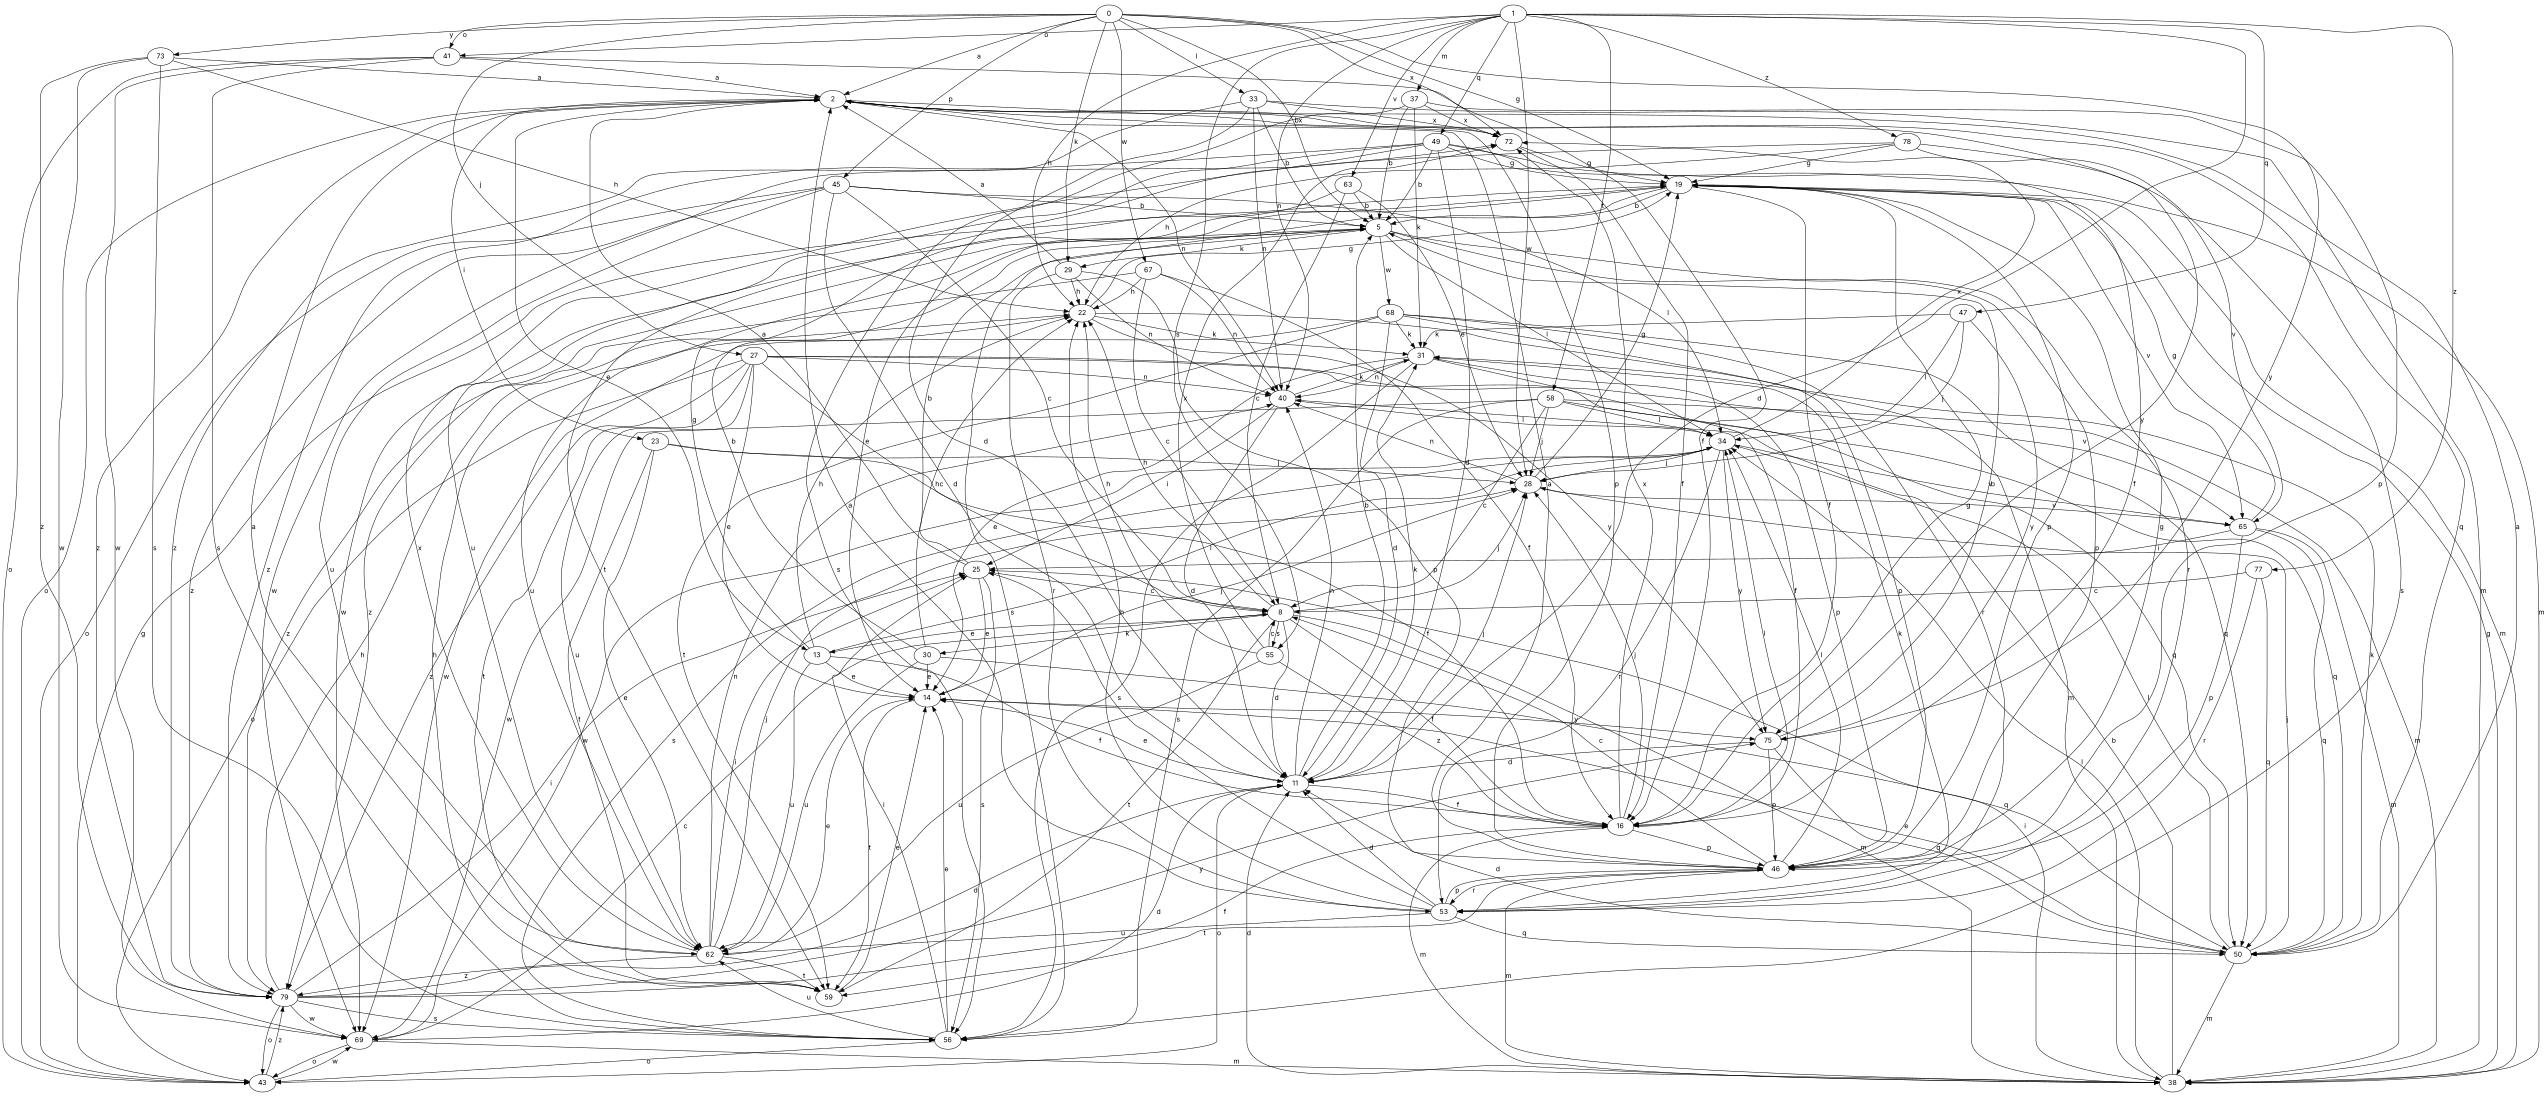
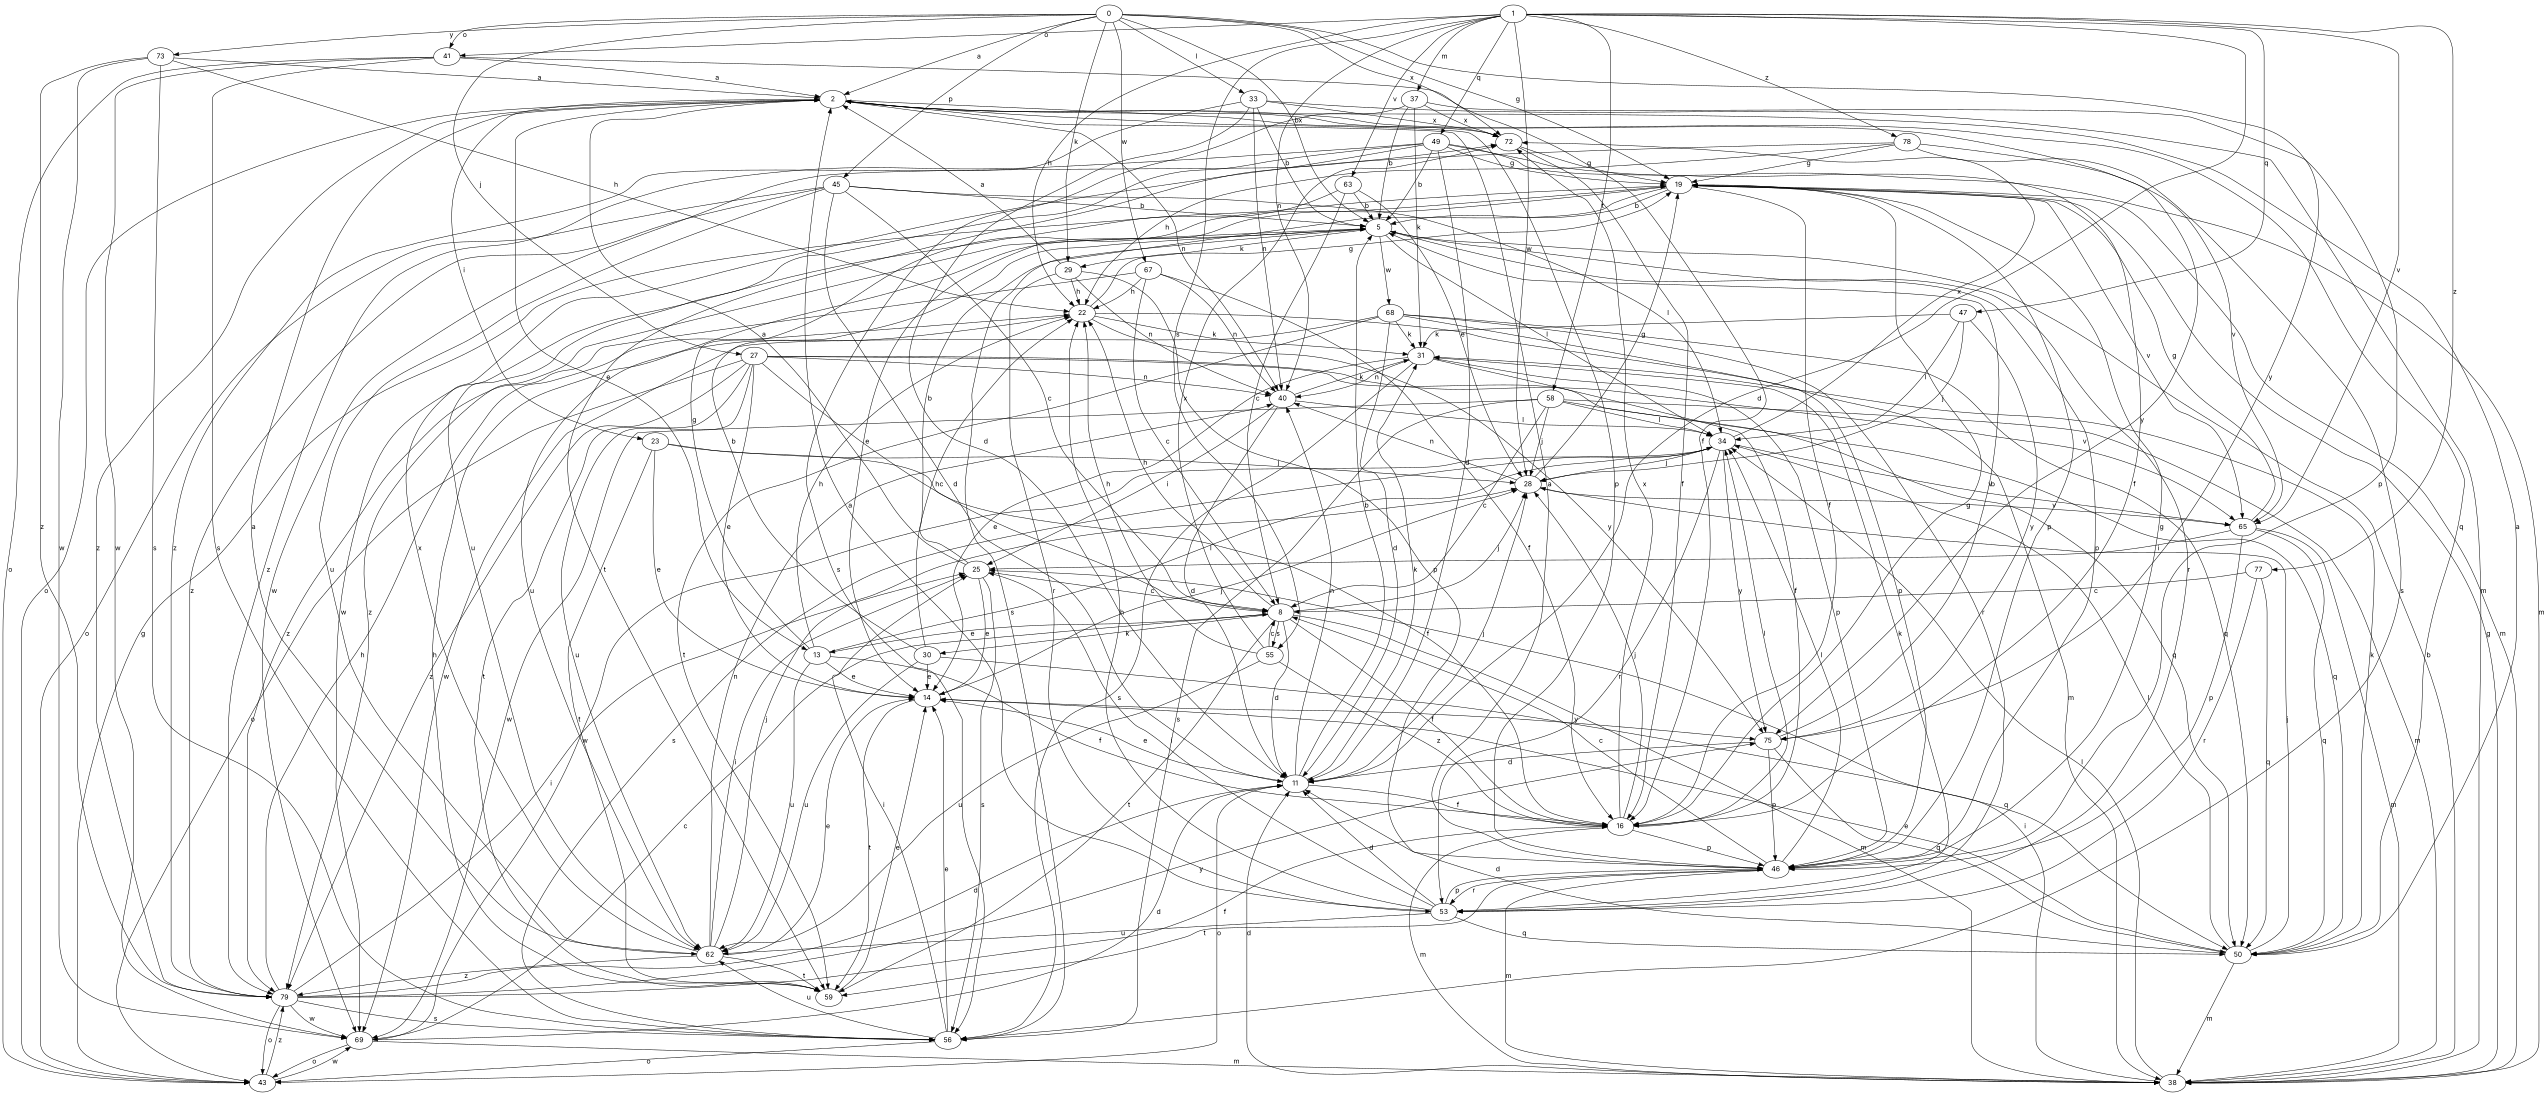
none -> (2286, 31)
(1950, 533) -> (2273, 459)
(615, 688) -> (707, 642)
